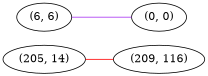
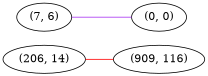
(44, 17) -> (44, 17)
(44, 59) -> (44, 59)
(159, 59) -> (159, 59)
